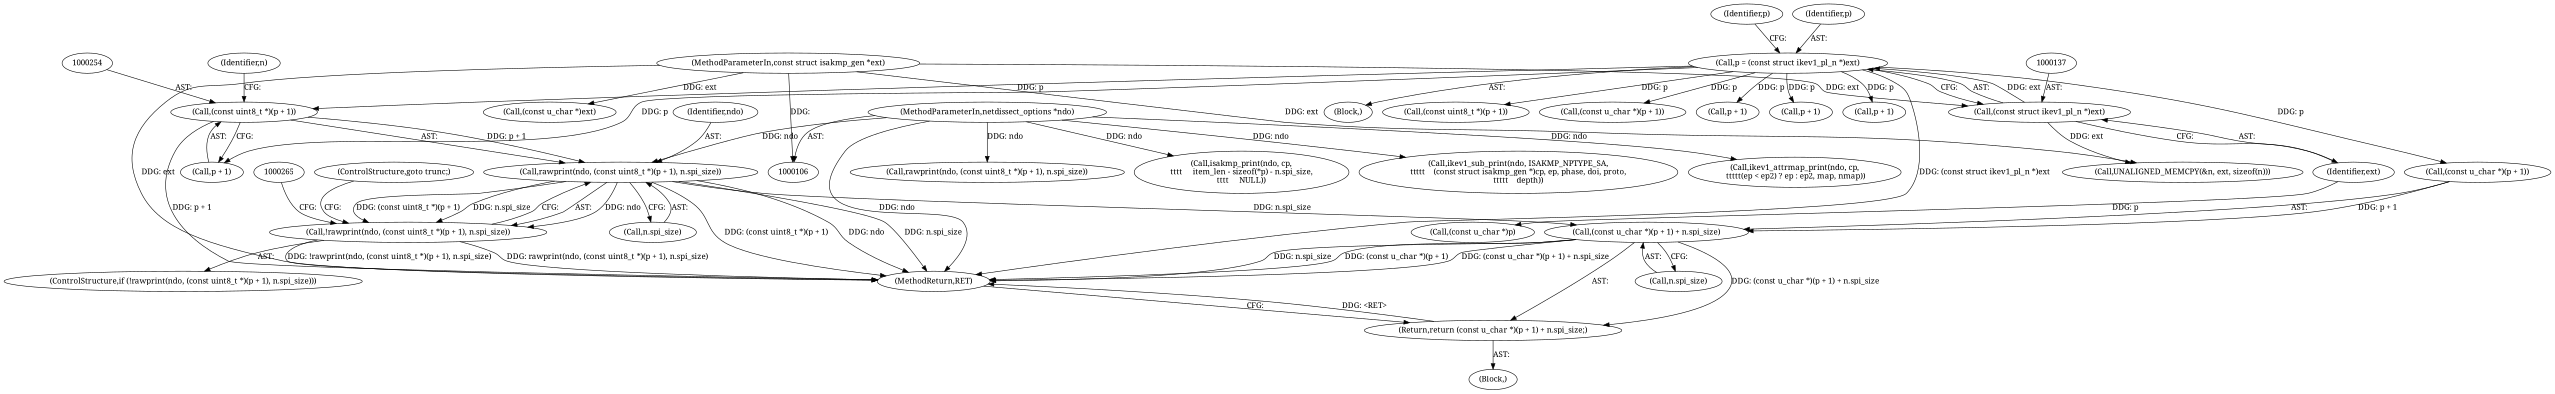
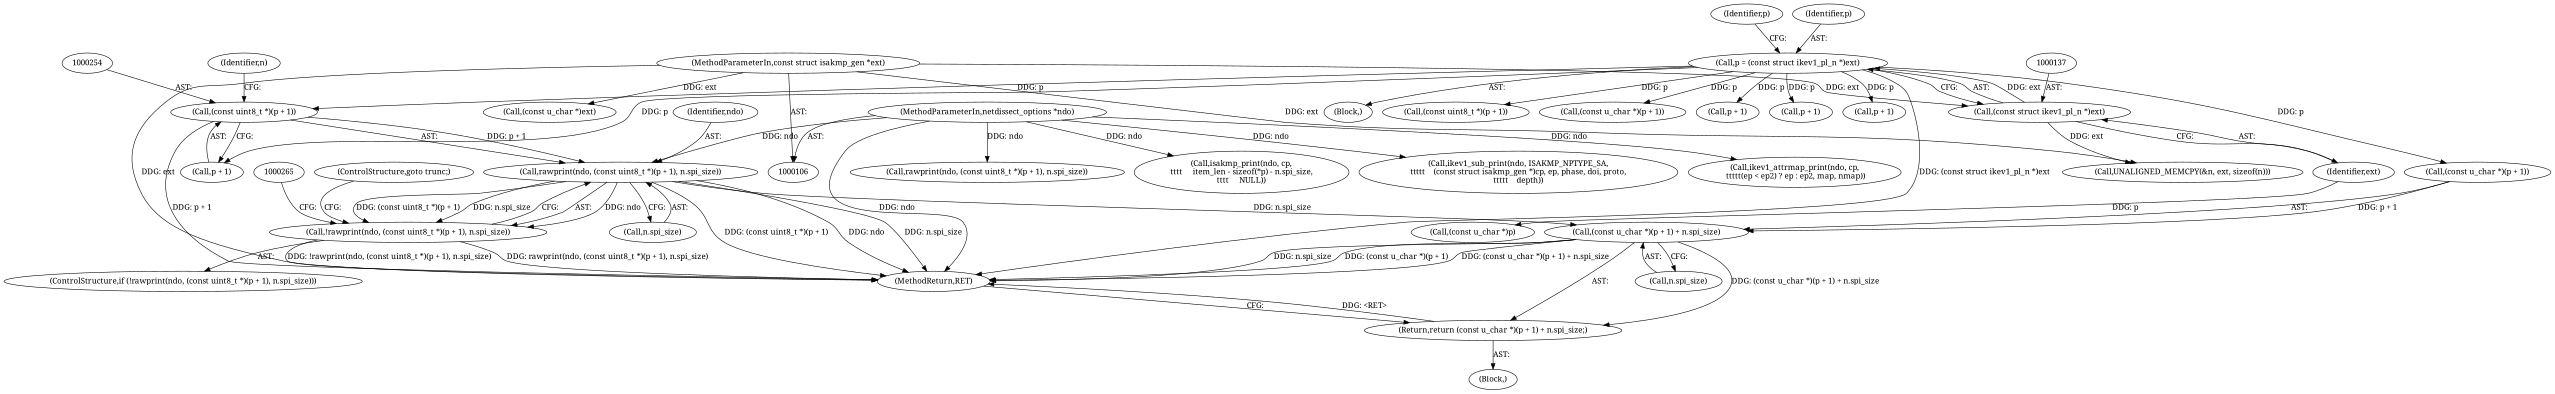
(801, 112) -> (800, 112)
